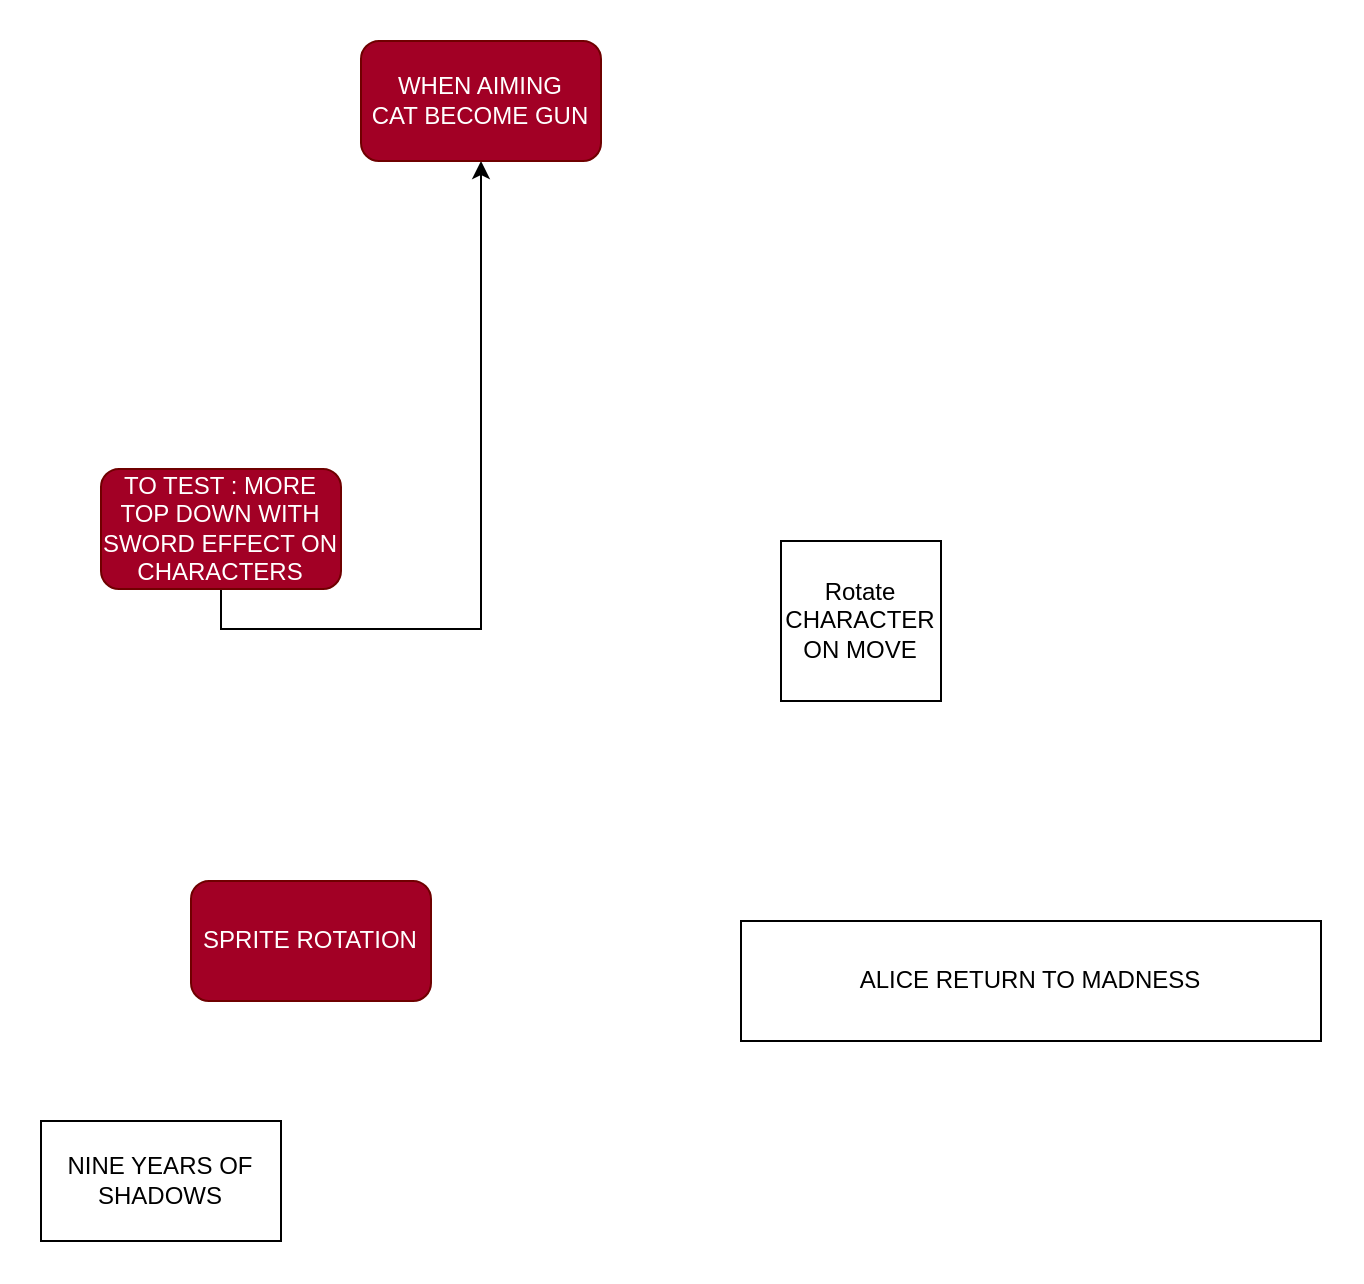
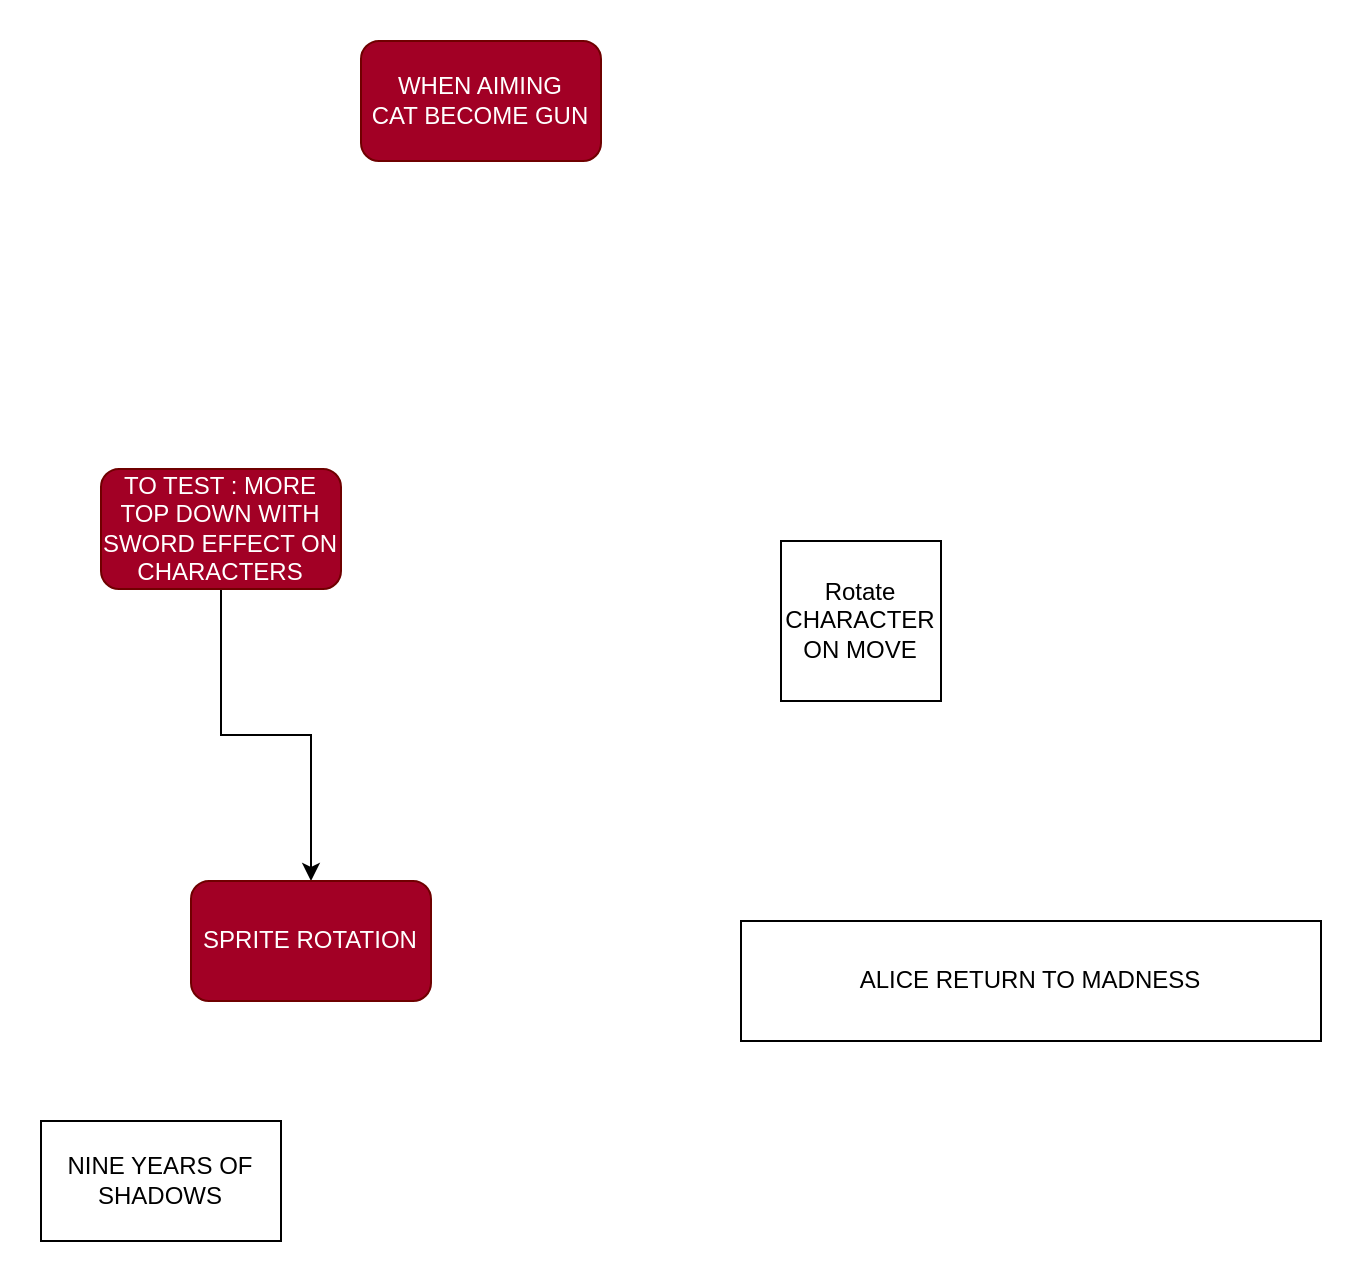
(481, 533) -> (278, 735)
